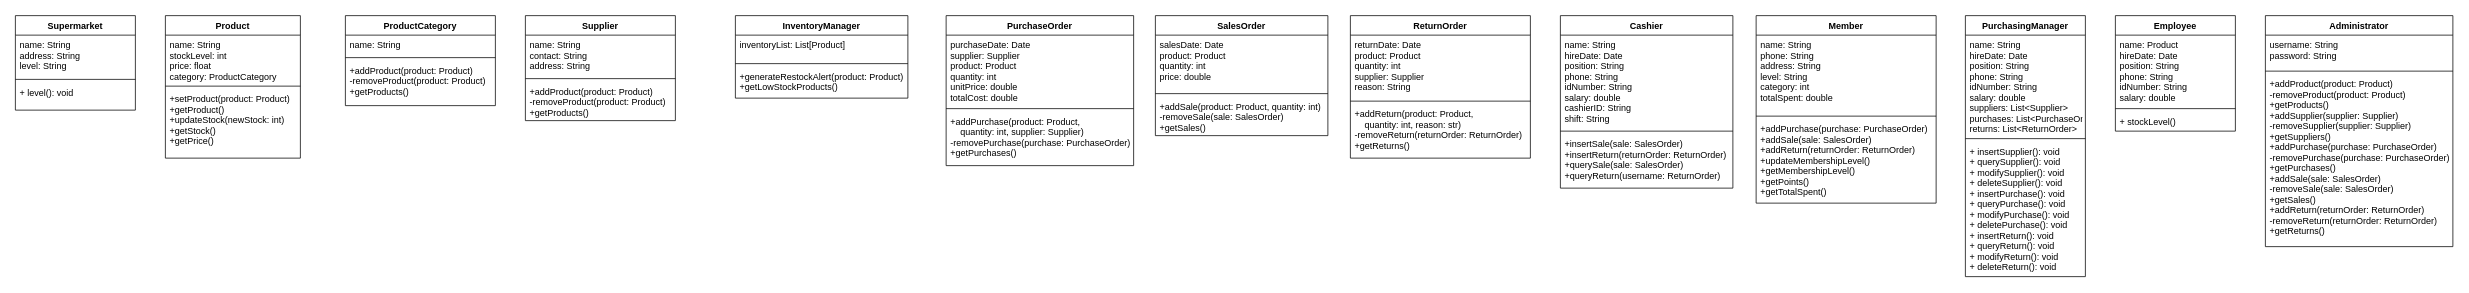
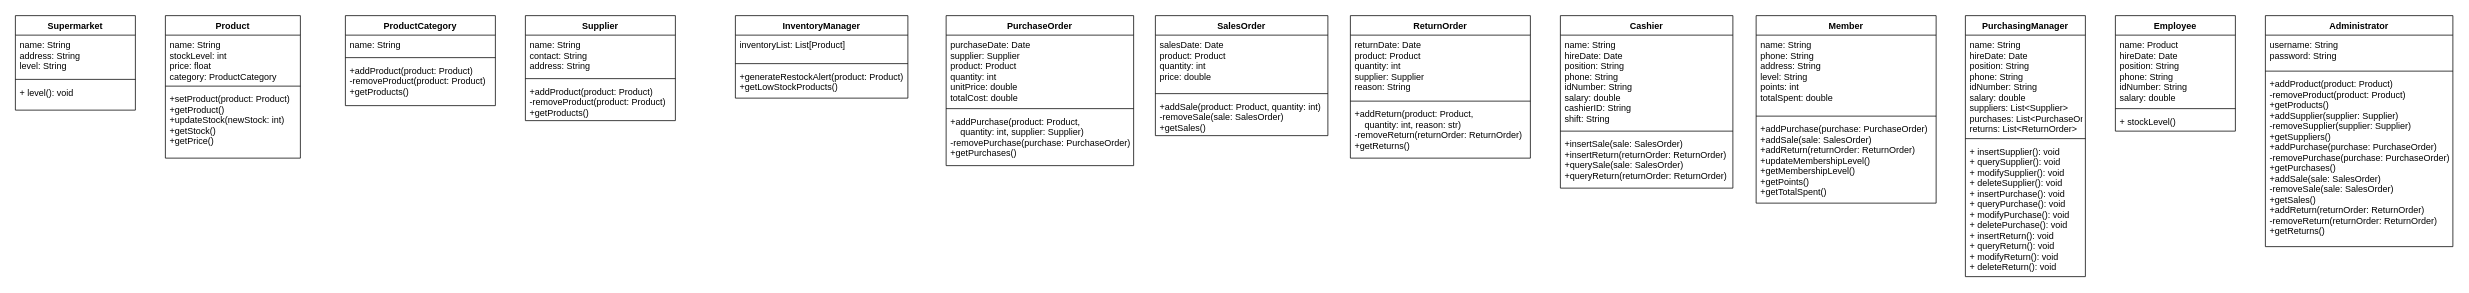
(1787, 45) -> (1787, 45)
(1631, 144) -> (1631, 144)
